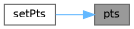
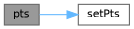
(70, 15) -> (53, 15)
